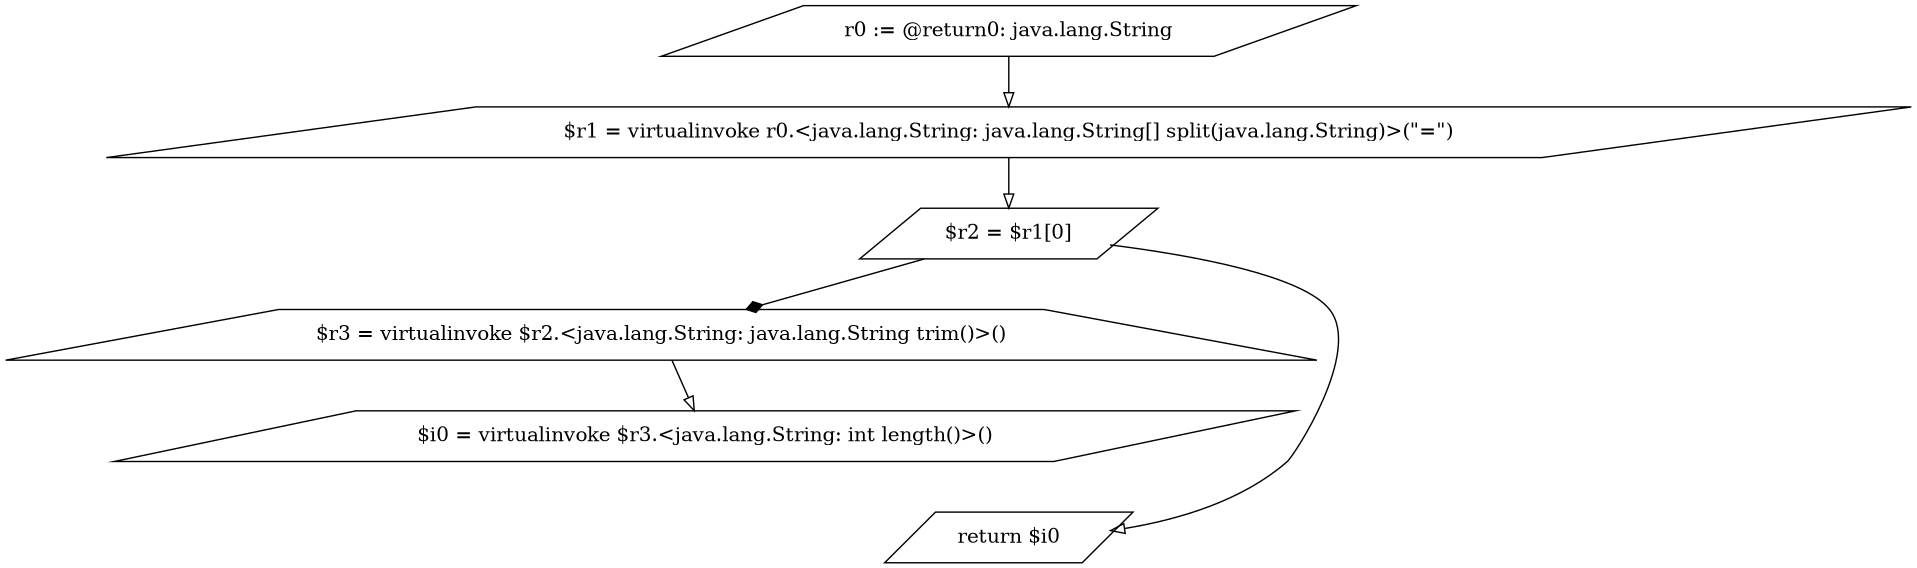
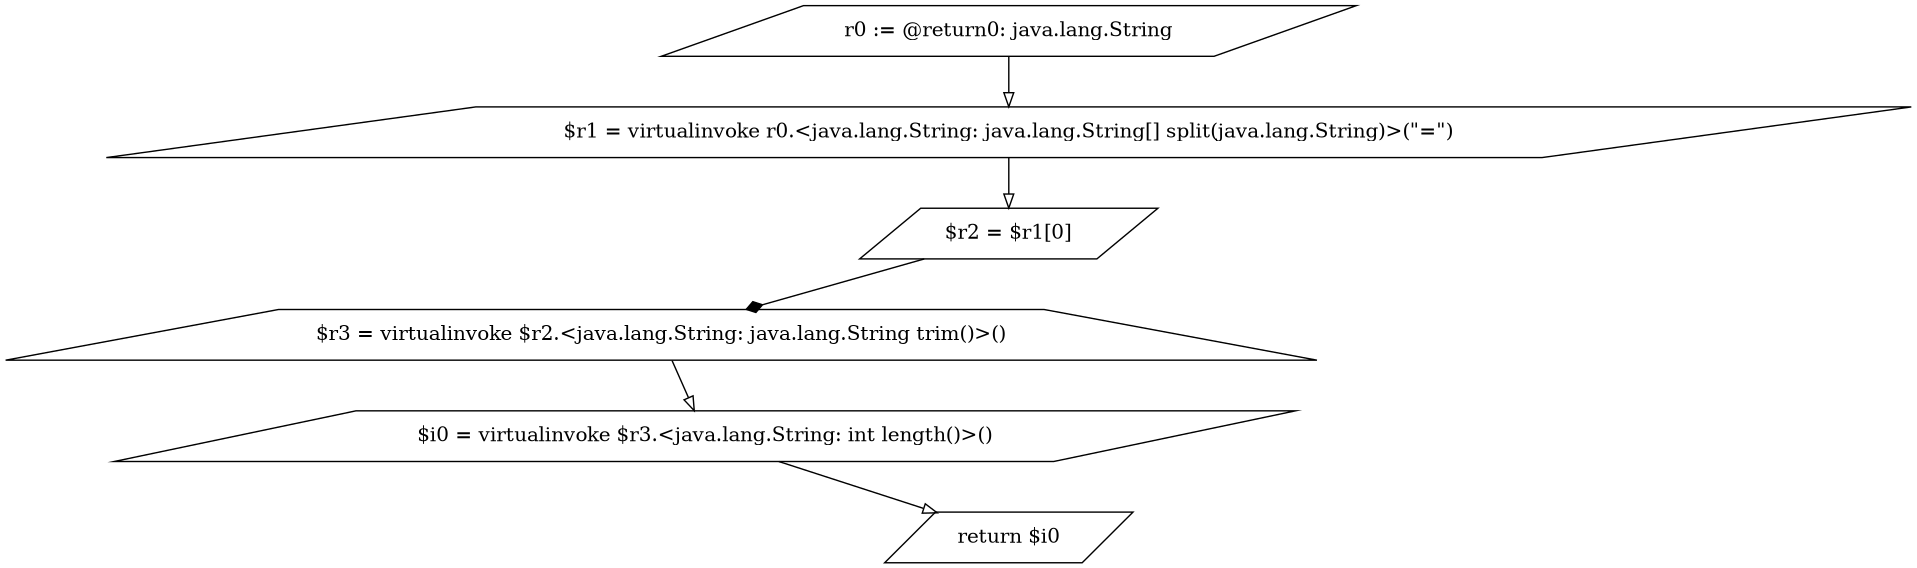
(1335, 363) -> (851, 485)
